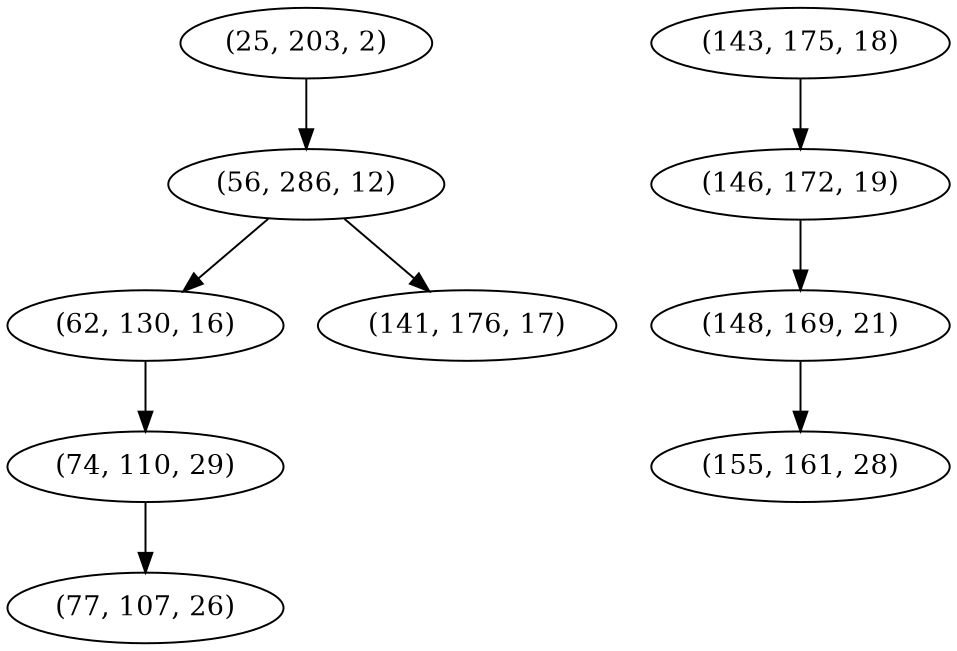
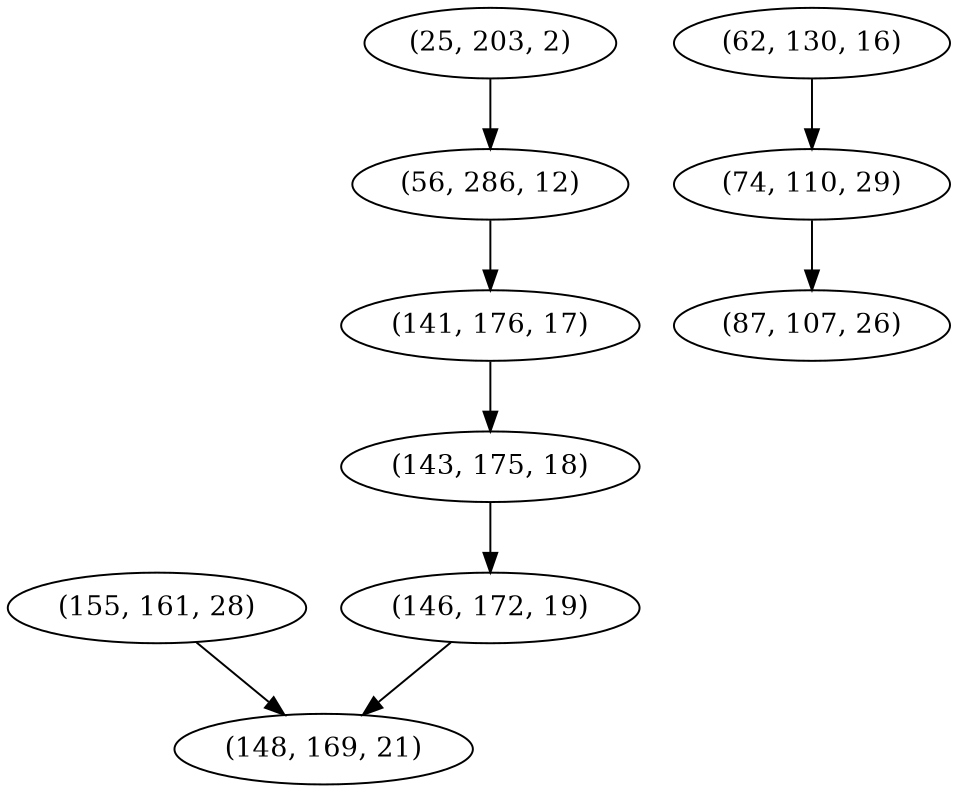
(233, 249) -> none
none -> (490, 387)
(801, 387) -> (233, 672)
(146, 608) -> (812, 326)
